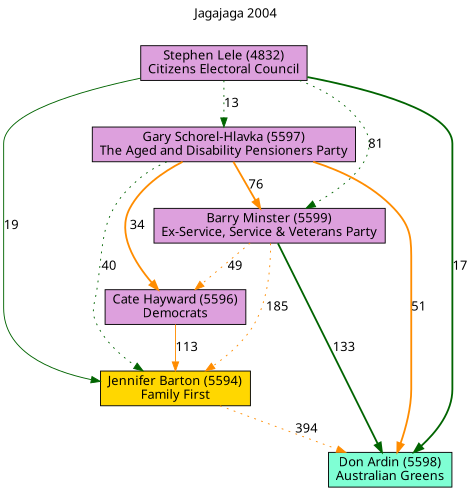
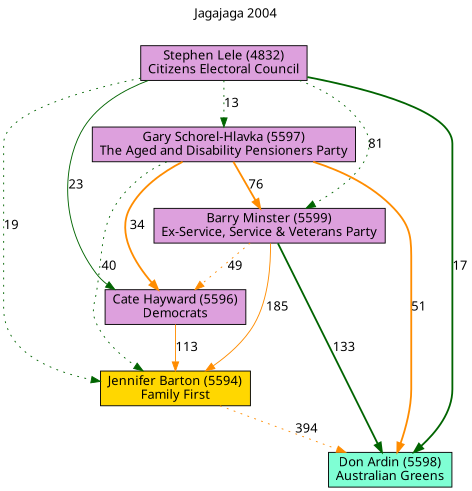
none -> (69, 169)
(4, 208) -> (4, 208)
(260, 313) -> (260, 313)
